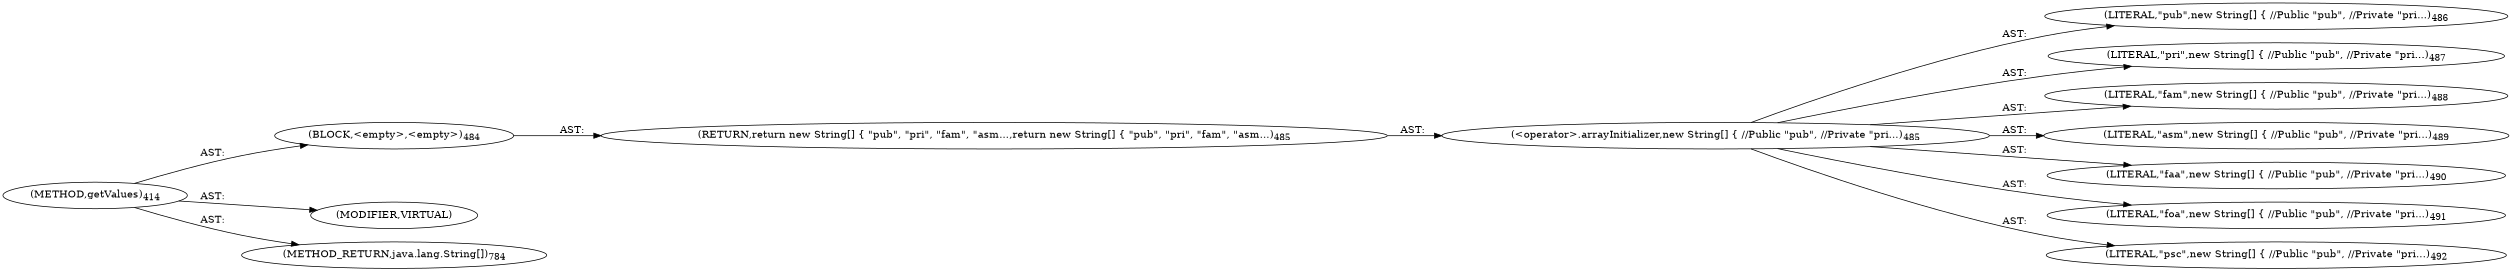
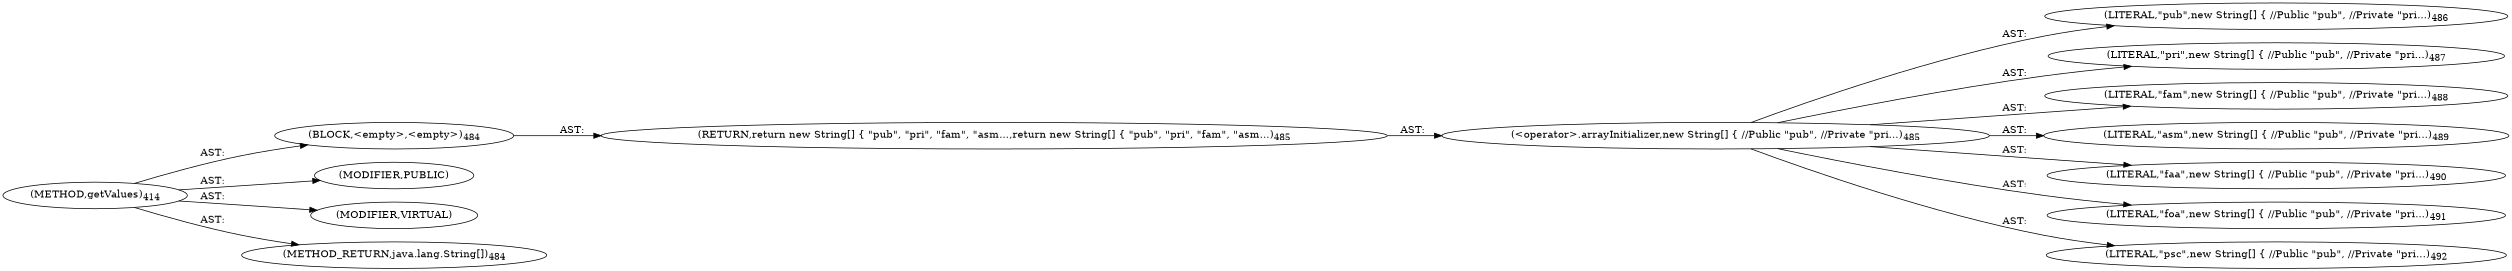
none -> (394, 176)
(497, 254) -> (497, 254)
